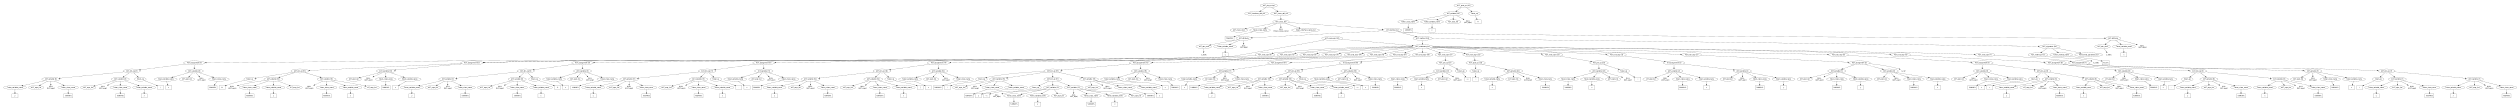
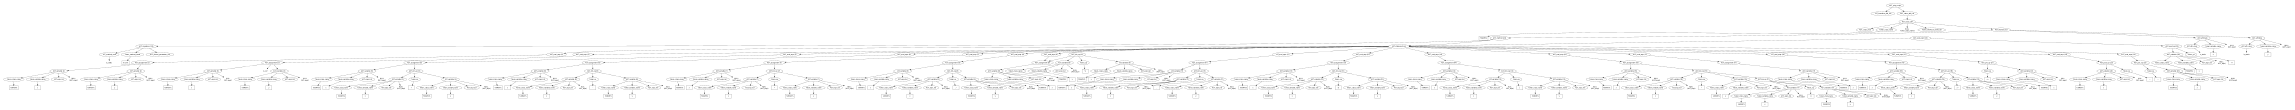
(905, 60) -> (2046, 42)
(554, 67) -> (1061, 58)
